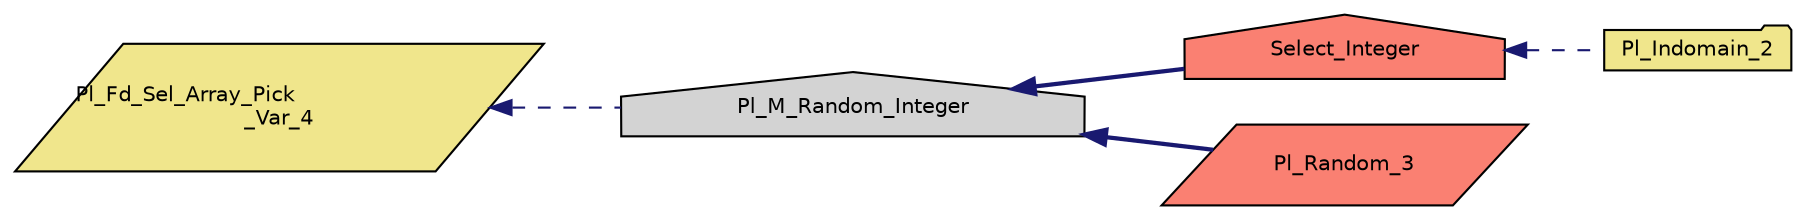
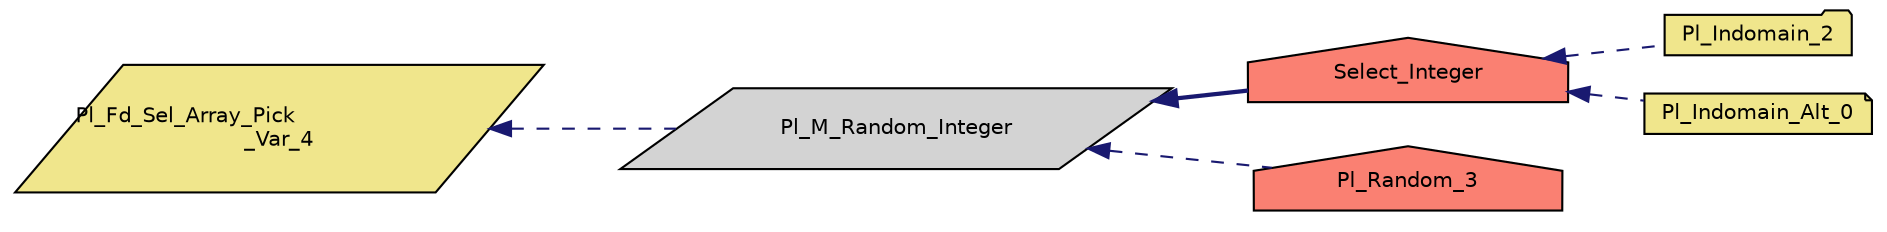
(853, 108) -> (896, 129)
none -> (1758, 114)
(1160, 143) -> (1191, 159)
(1345, 165) -> (1408, 182)
